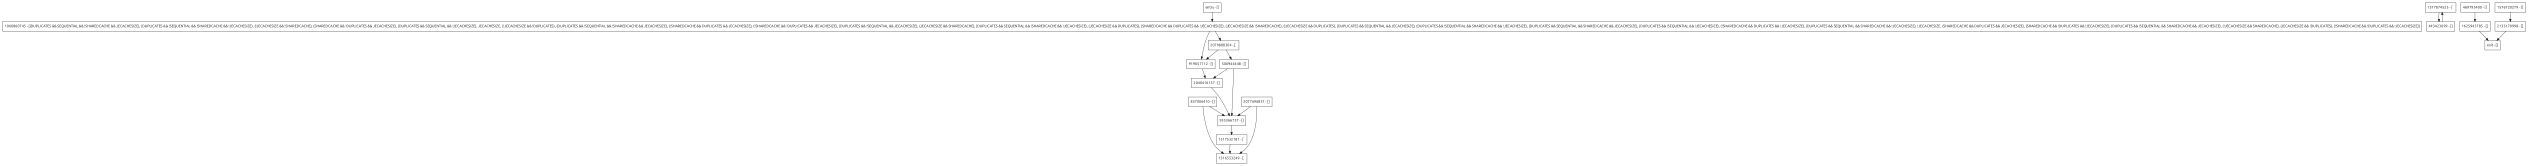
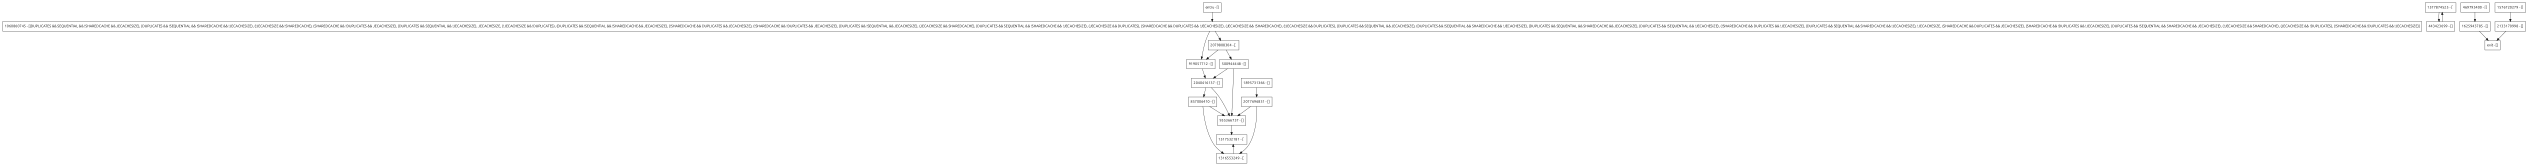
none -> (1257, 83)
none -> (1205, 91)
(1230, 148) -> (1233, 150)
